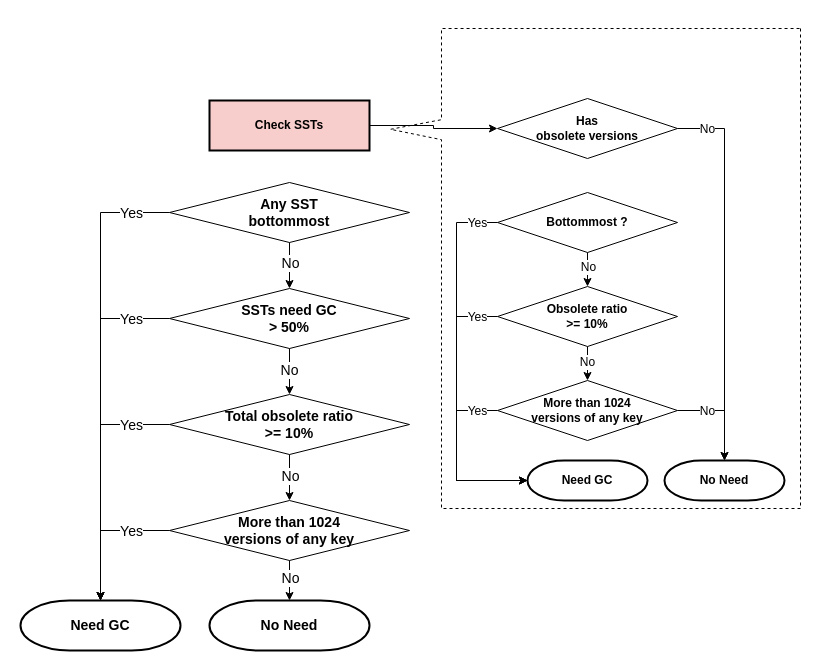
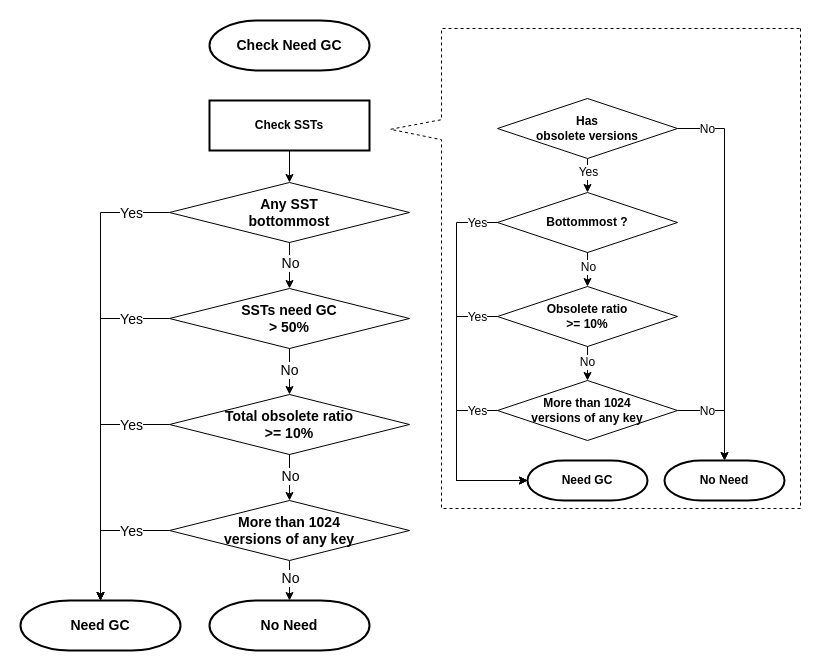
none -> (290, 46)
(290, 126) -> (290, 126)
(432, 126) -> (290, 171)
none -> (588, 179)
